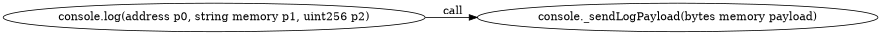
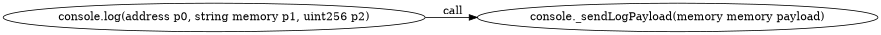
(678, 17) -> (678, 17)
